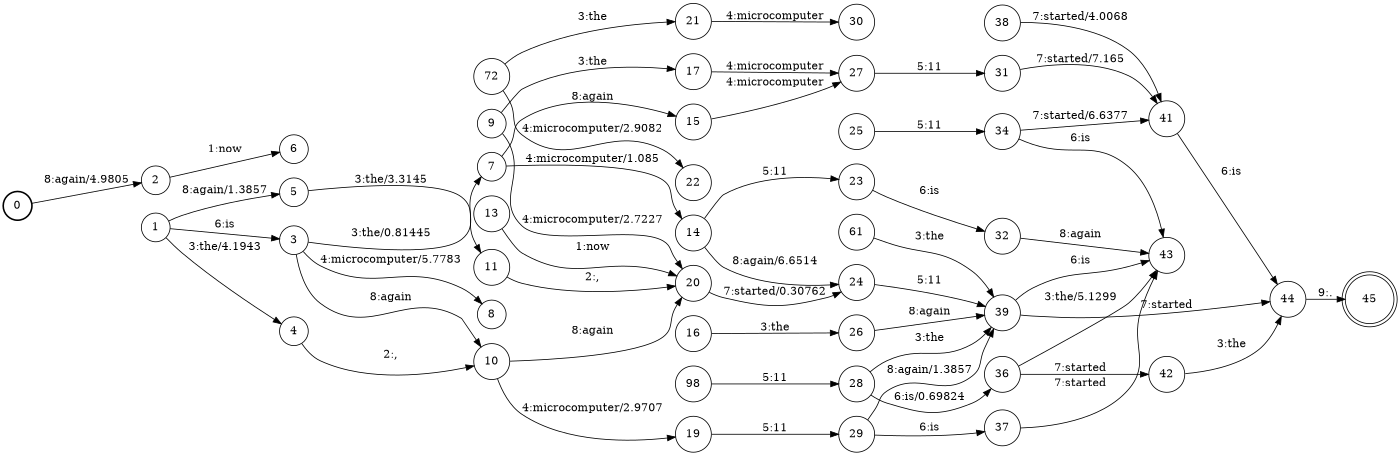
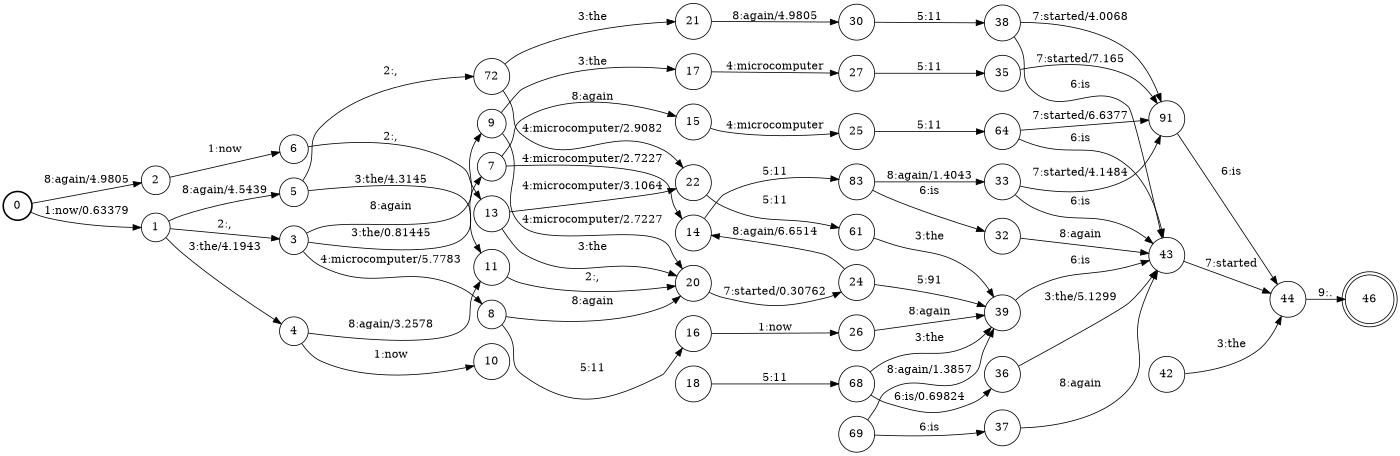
(775, 16) -> (775, 16)
none -> (926, 23)
(1002, 73) -> (1002, 73)
none -> (1114, 98)
none -> (361, 100)
(773, 105) -> (770, 135)
(1167, 119) -> (1167, 119)
(1002, 132) -> (1002, 132)
none -> (402, 145)
(593, 159) -> (593, 159)
(391, 180) -> (391, 180)
(857, 182) -> (857, 182)
none -> (1002, 182)
(225, 190) -> (225, 190)
none -> (589, 202)
none -> (766, 219)
none -> (81, 224)
(225, 225) -> (225, 225)
(593, 247) -> (593, 247)
(762, 281) -> (784, 246)
(930, 281) -> (930, 281)
(1370, 299) -> (1370, 299)
(1148, 315) -> (1223, 276)
(376, 316) -> (423, 223)
(775, 328) -> (775, 328)
none -> (408, 340)
(606, 353) -> (591, 321)
(391, 355) -> (391, 355)
(1080, 374) -> none
(693, 384) -> (693, 384)
(857, 384) -> (857, 384)
(1081, 384) -> (1081, 384)
none -> (576, 398)
(693, 434) -> none
(857, 434) -> (857, 434)
